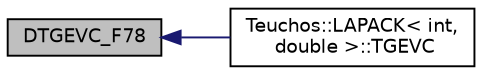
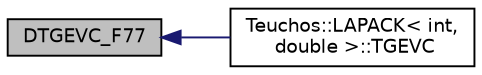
(85, 37) -> (85, 37)
